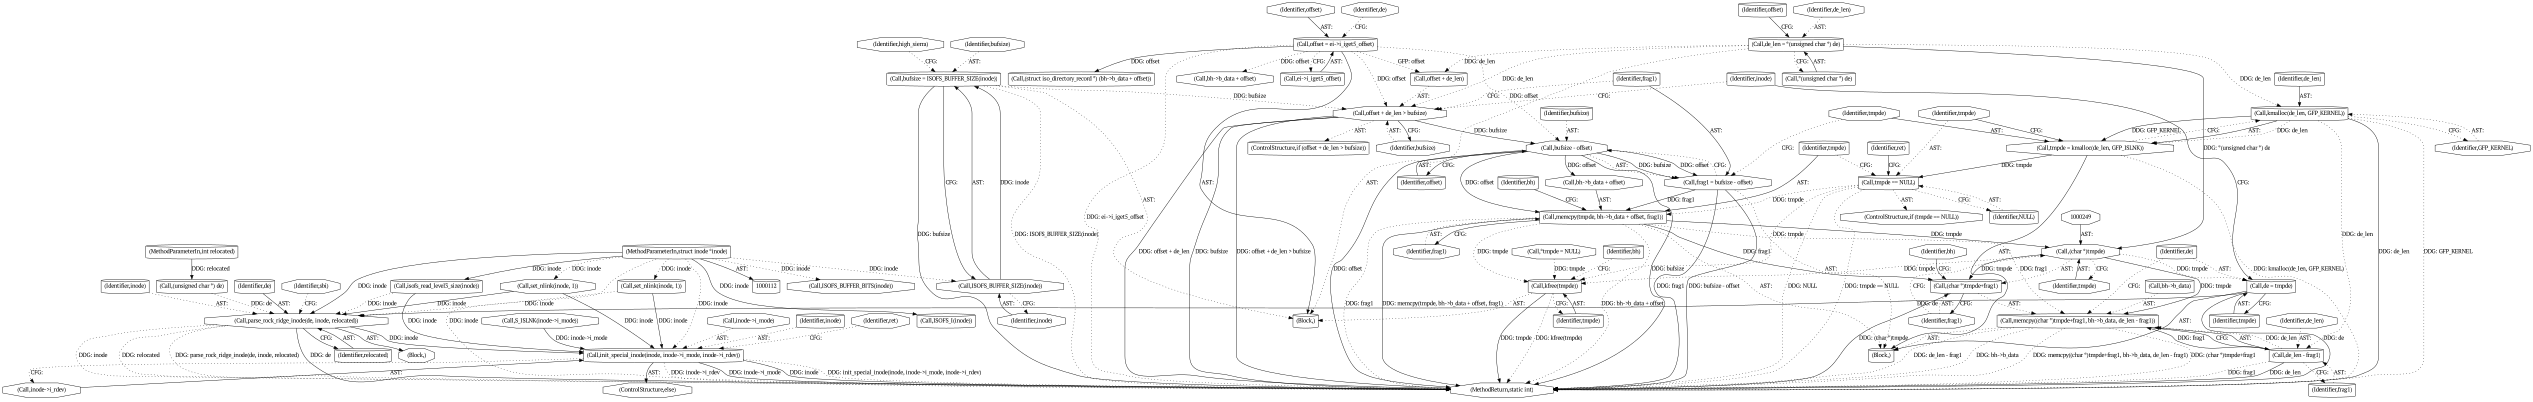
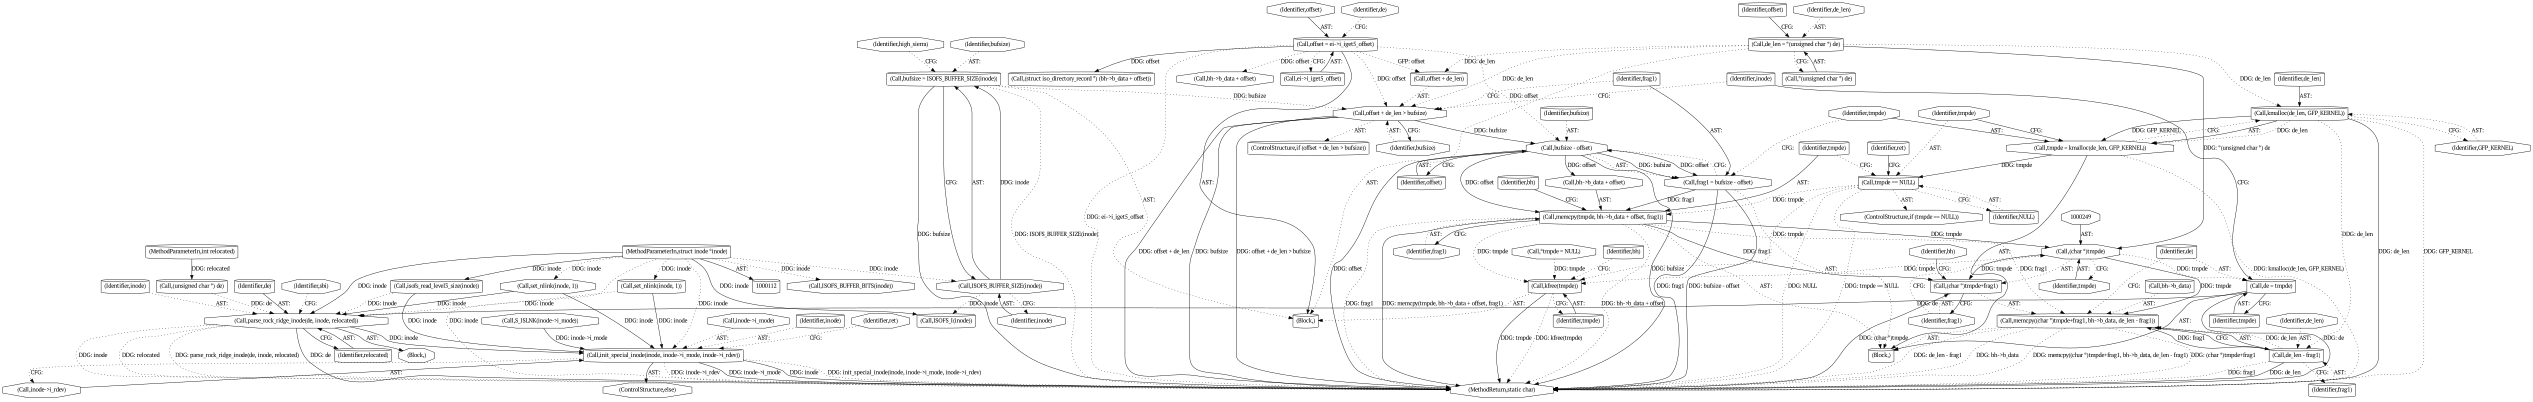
(2090, 148) -> (2090, 148)
none -> (969, 301)
(1502, 390) -> (1502, 390)
